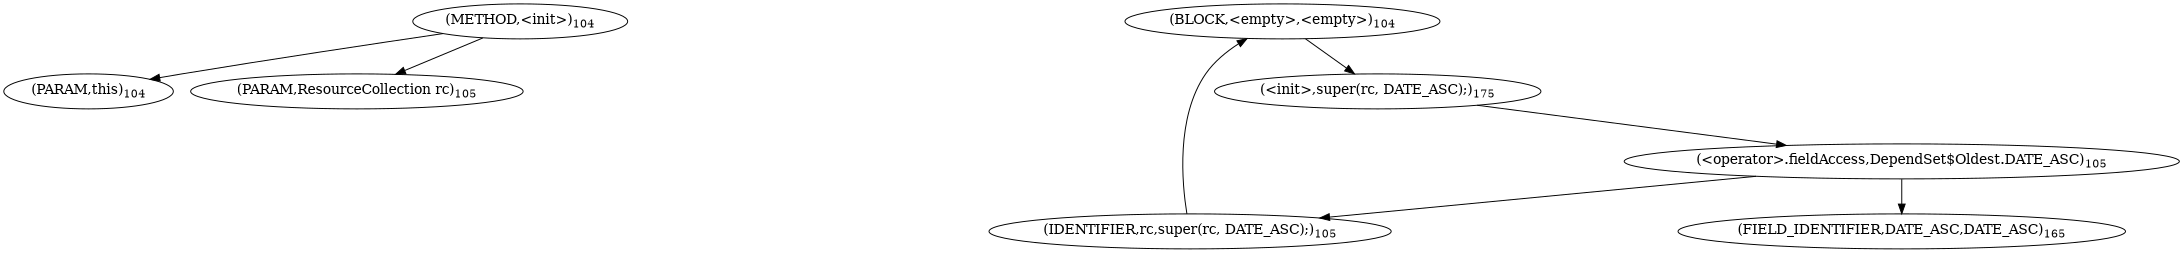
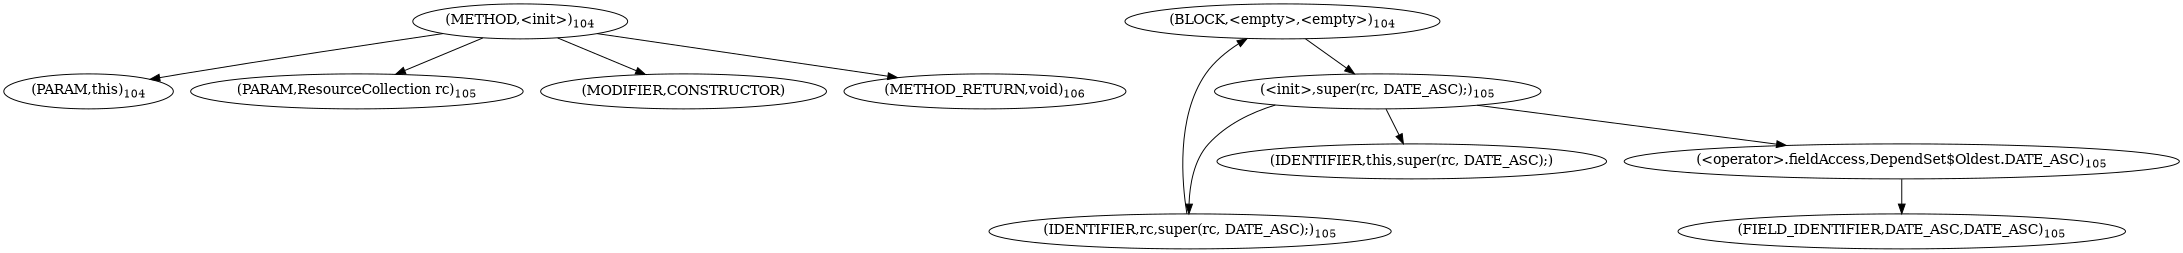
(1484, 90) -> (1484, 90)
none -> (684, 91)
none -> (985, 91)
none -> (1412, 161)
(1543, 197) -> (1213, 139)
(2055, 230) -> (2055, 230)
